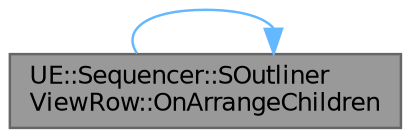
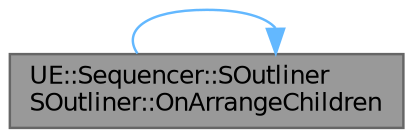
(205, 91) -> (207, 91)
